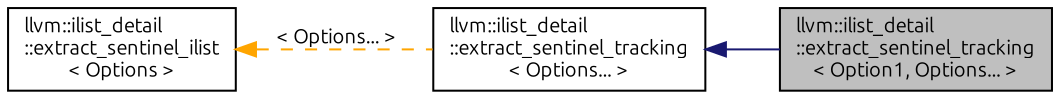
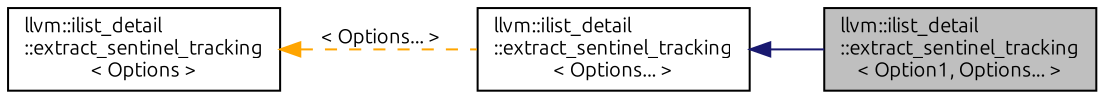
(122, 49) -> (144, 49)
